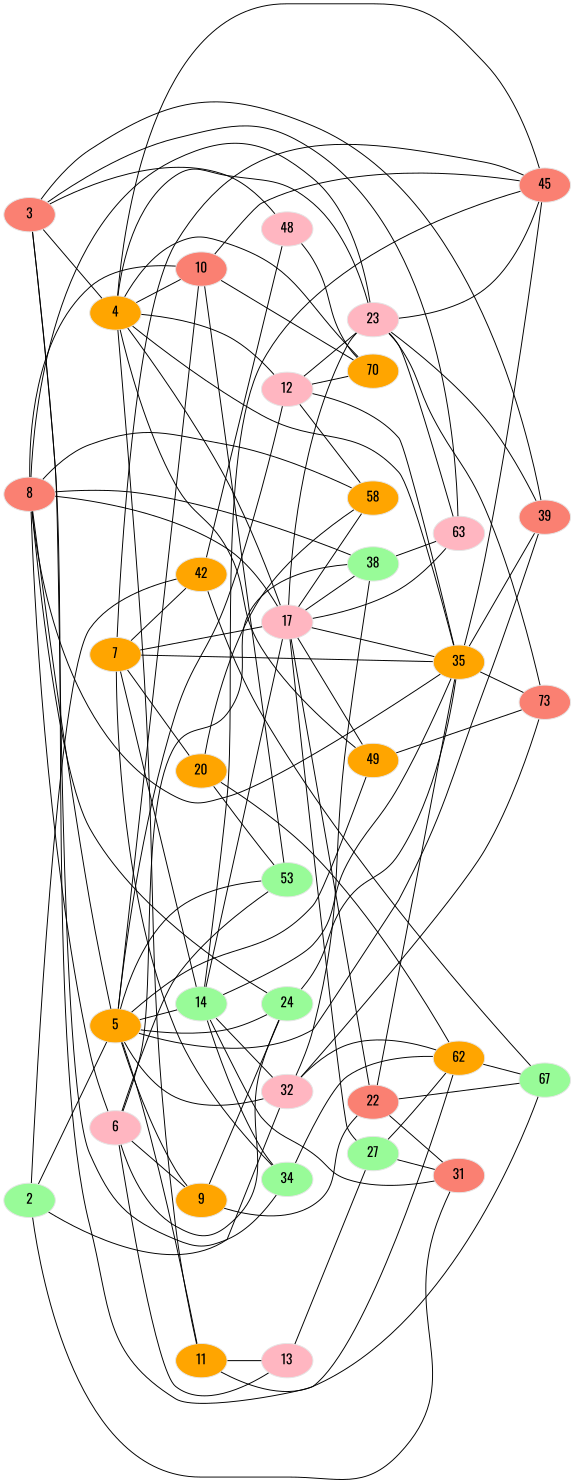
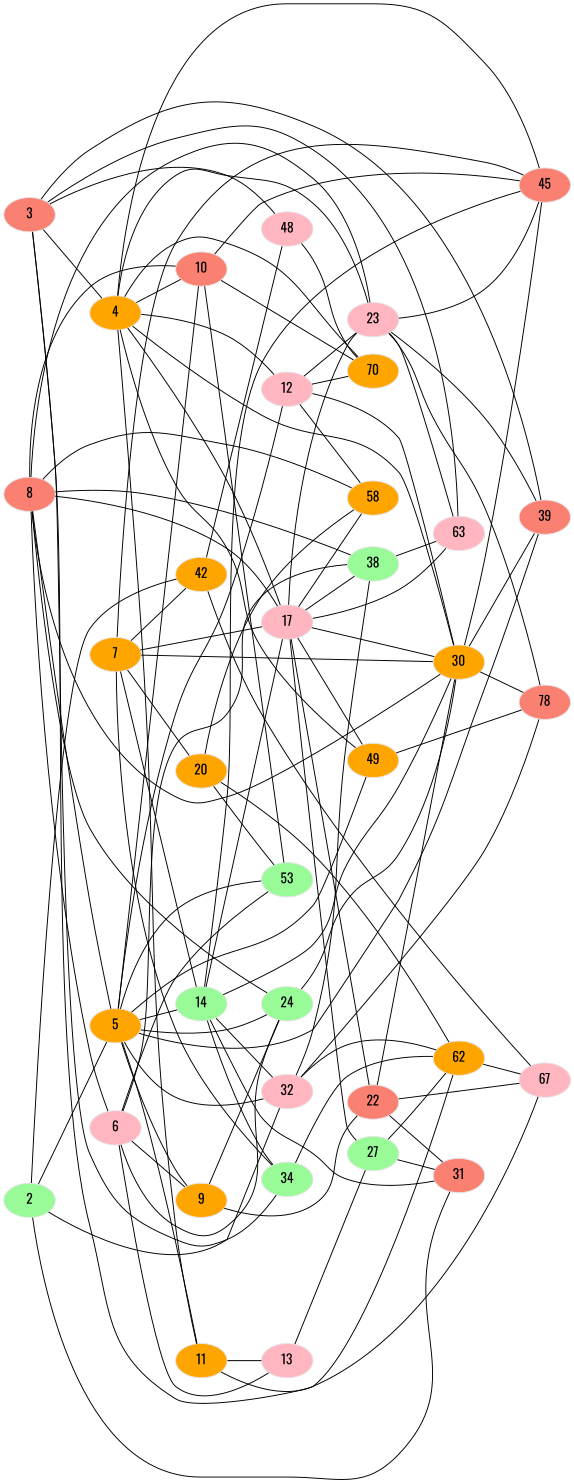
(459, 662) -> (459, 662)
(545, 702) -> (545, 702)
(545, 1080) -> (545, 1080)
